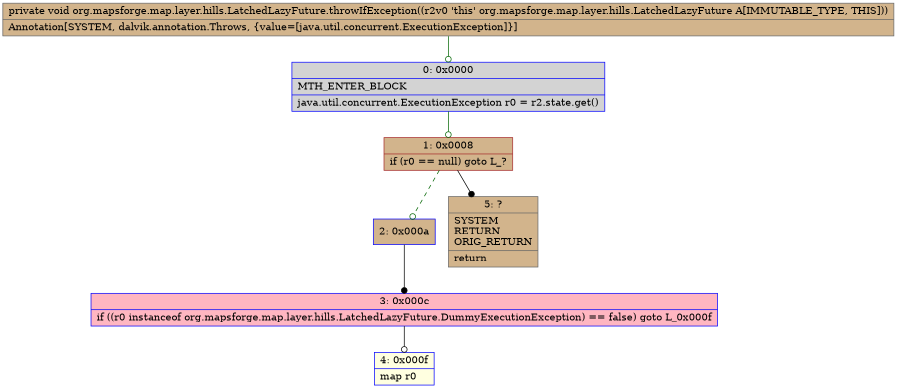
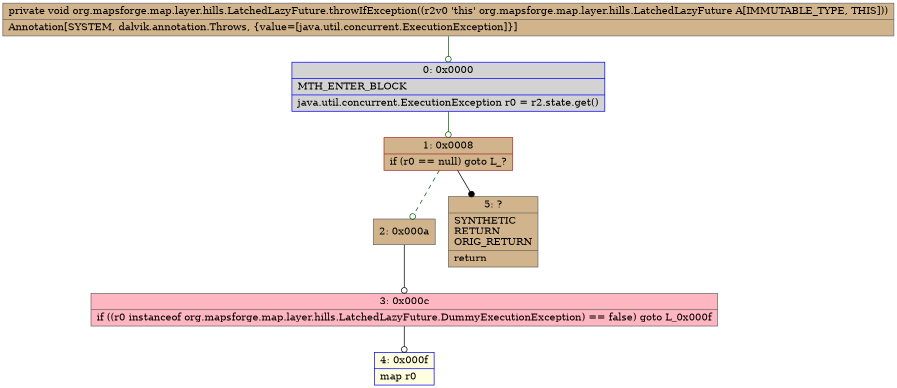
(476, 221) -> (485, 221)
(404, 232) -> (404, 232)
(404, 266) -> (404, 266)
(404, 310) -> (404, 310)
